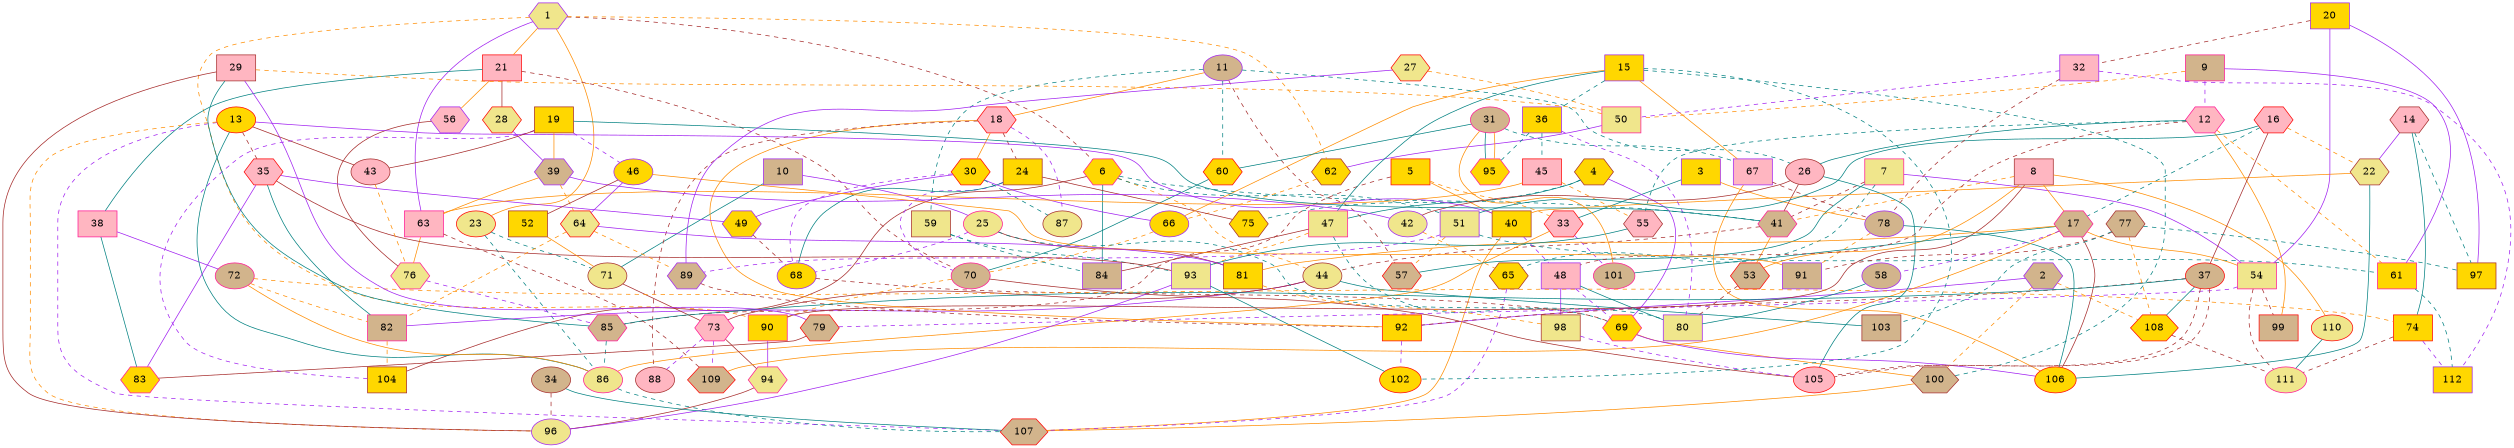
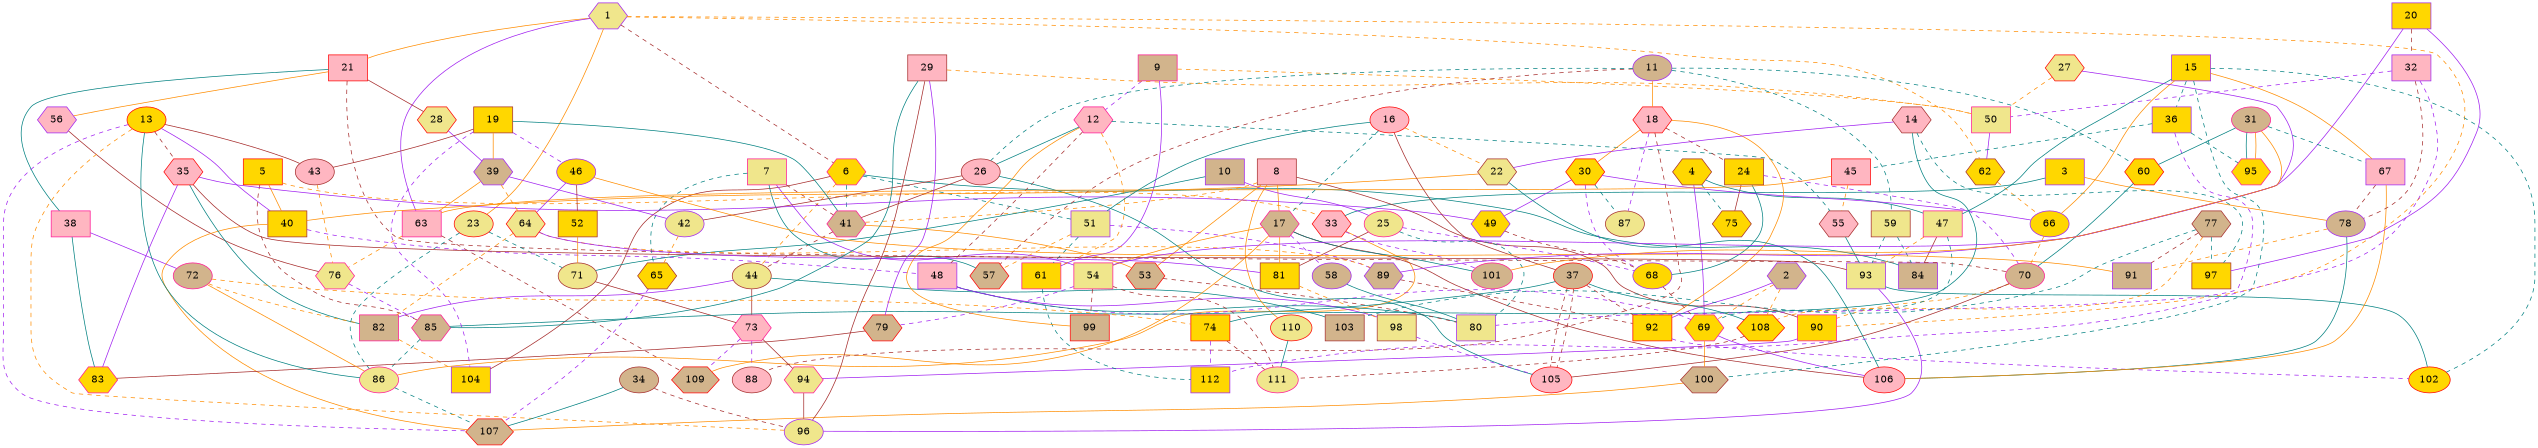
(2274, 120) -> (1389, 120)
(417, 250) -> (375, 252)
(1990, 327) -> (1747, 301)
(387, 380) -> (471, 380)
(2055, 380) -> (1884, 380)
